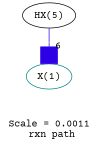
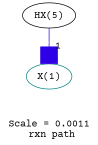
(55, 46) -> (55, 46)
